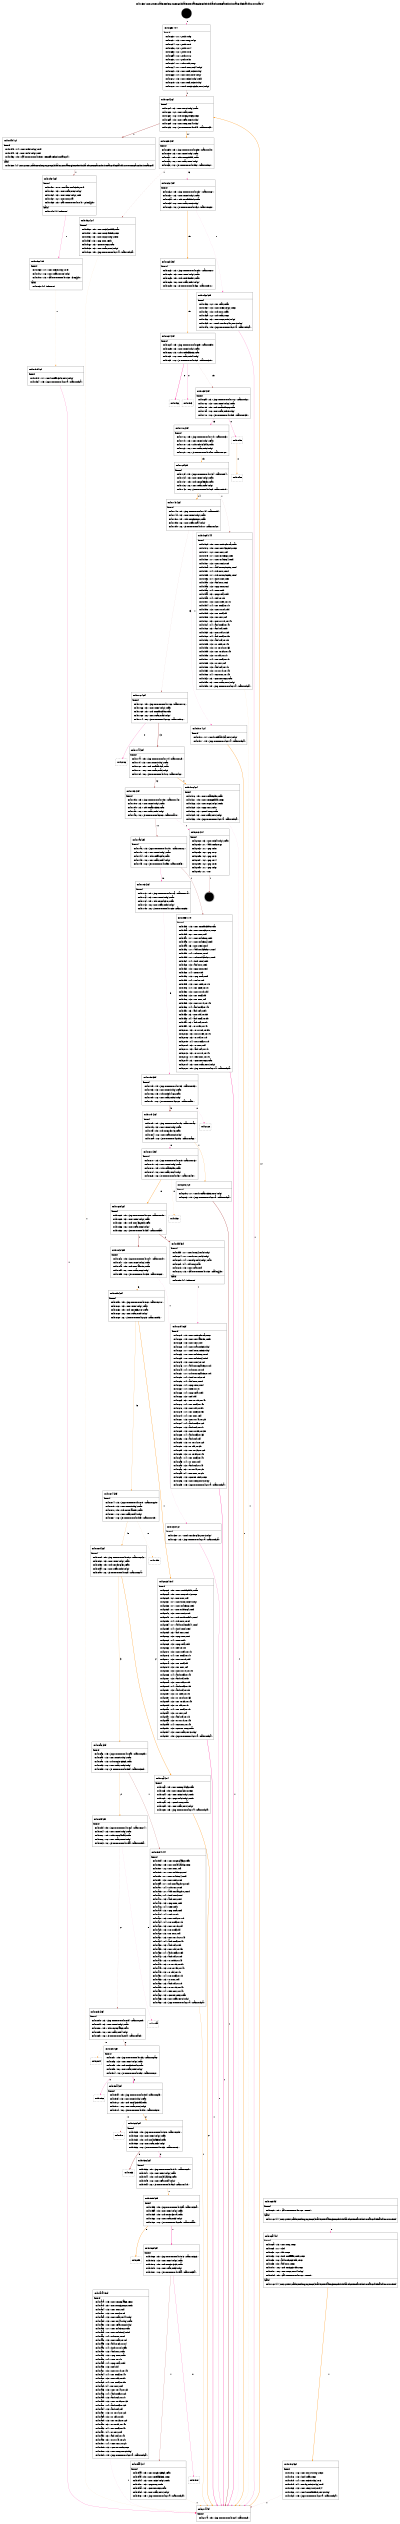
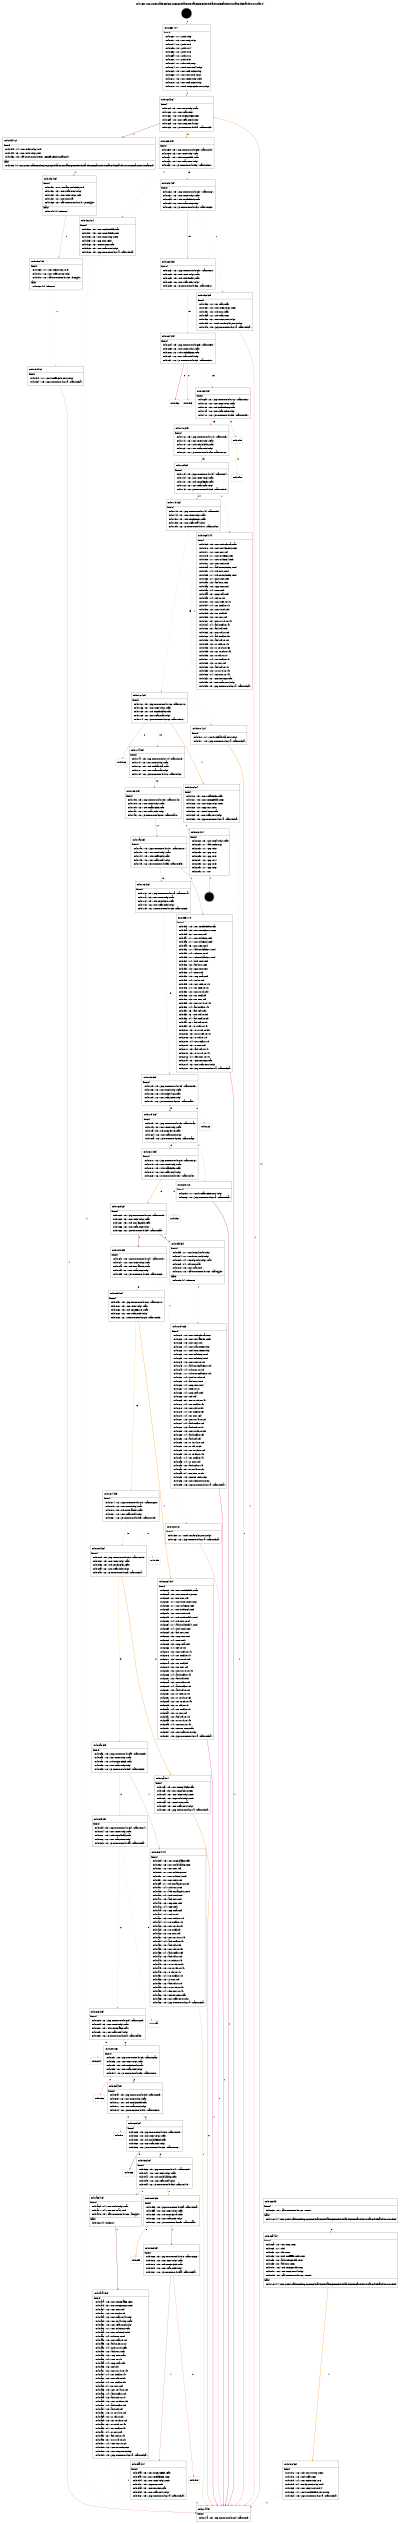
(158, 734) -> (158, 734)
(181, 781) -> (188, 752)
none -> (115, 2211)
